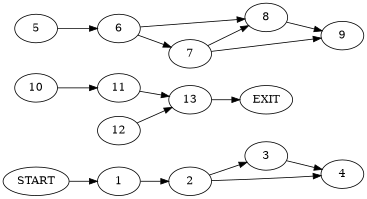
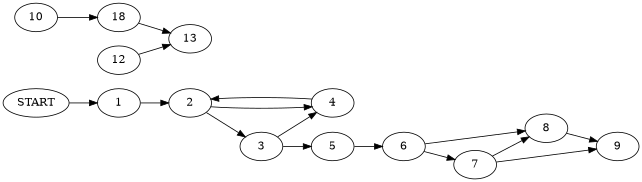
(119, 88) -> (119, 17)
none -> (265, 98)
(266, 100) -> none
none -> (293, 146)
